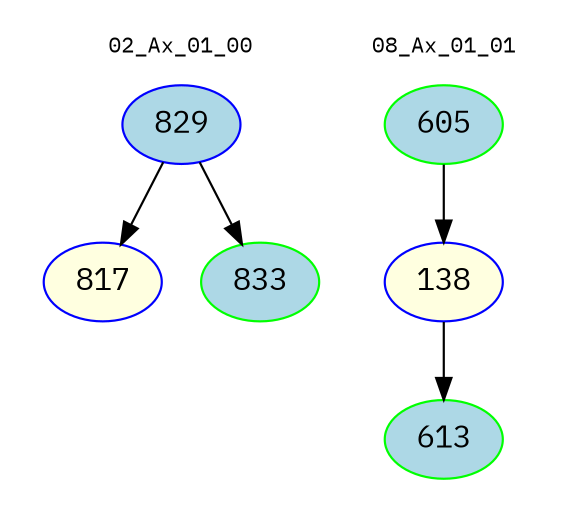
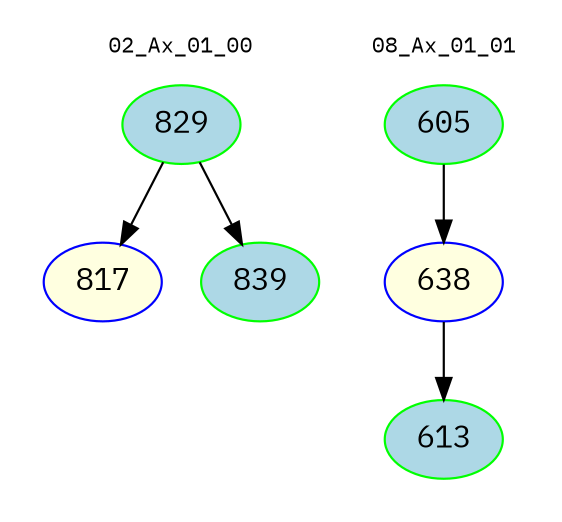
(181, 125) -> (181, 125)
(260, 282) -> (260, 282)
(444, 282) -> (444, 282)
